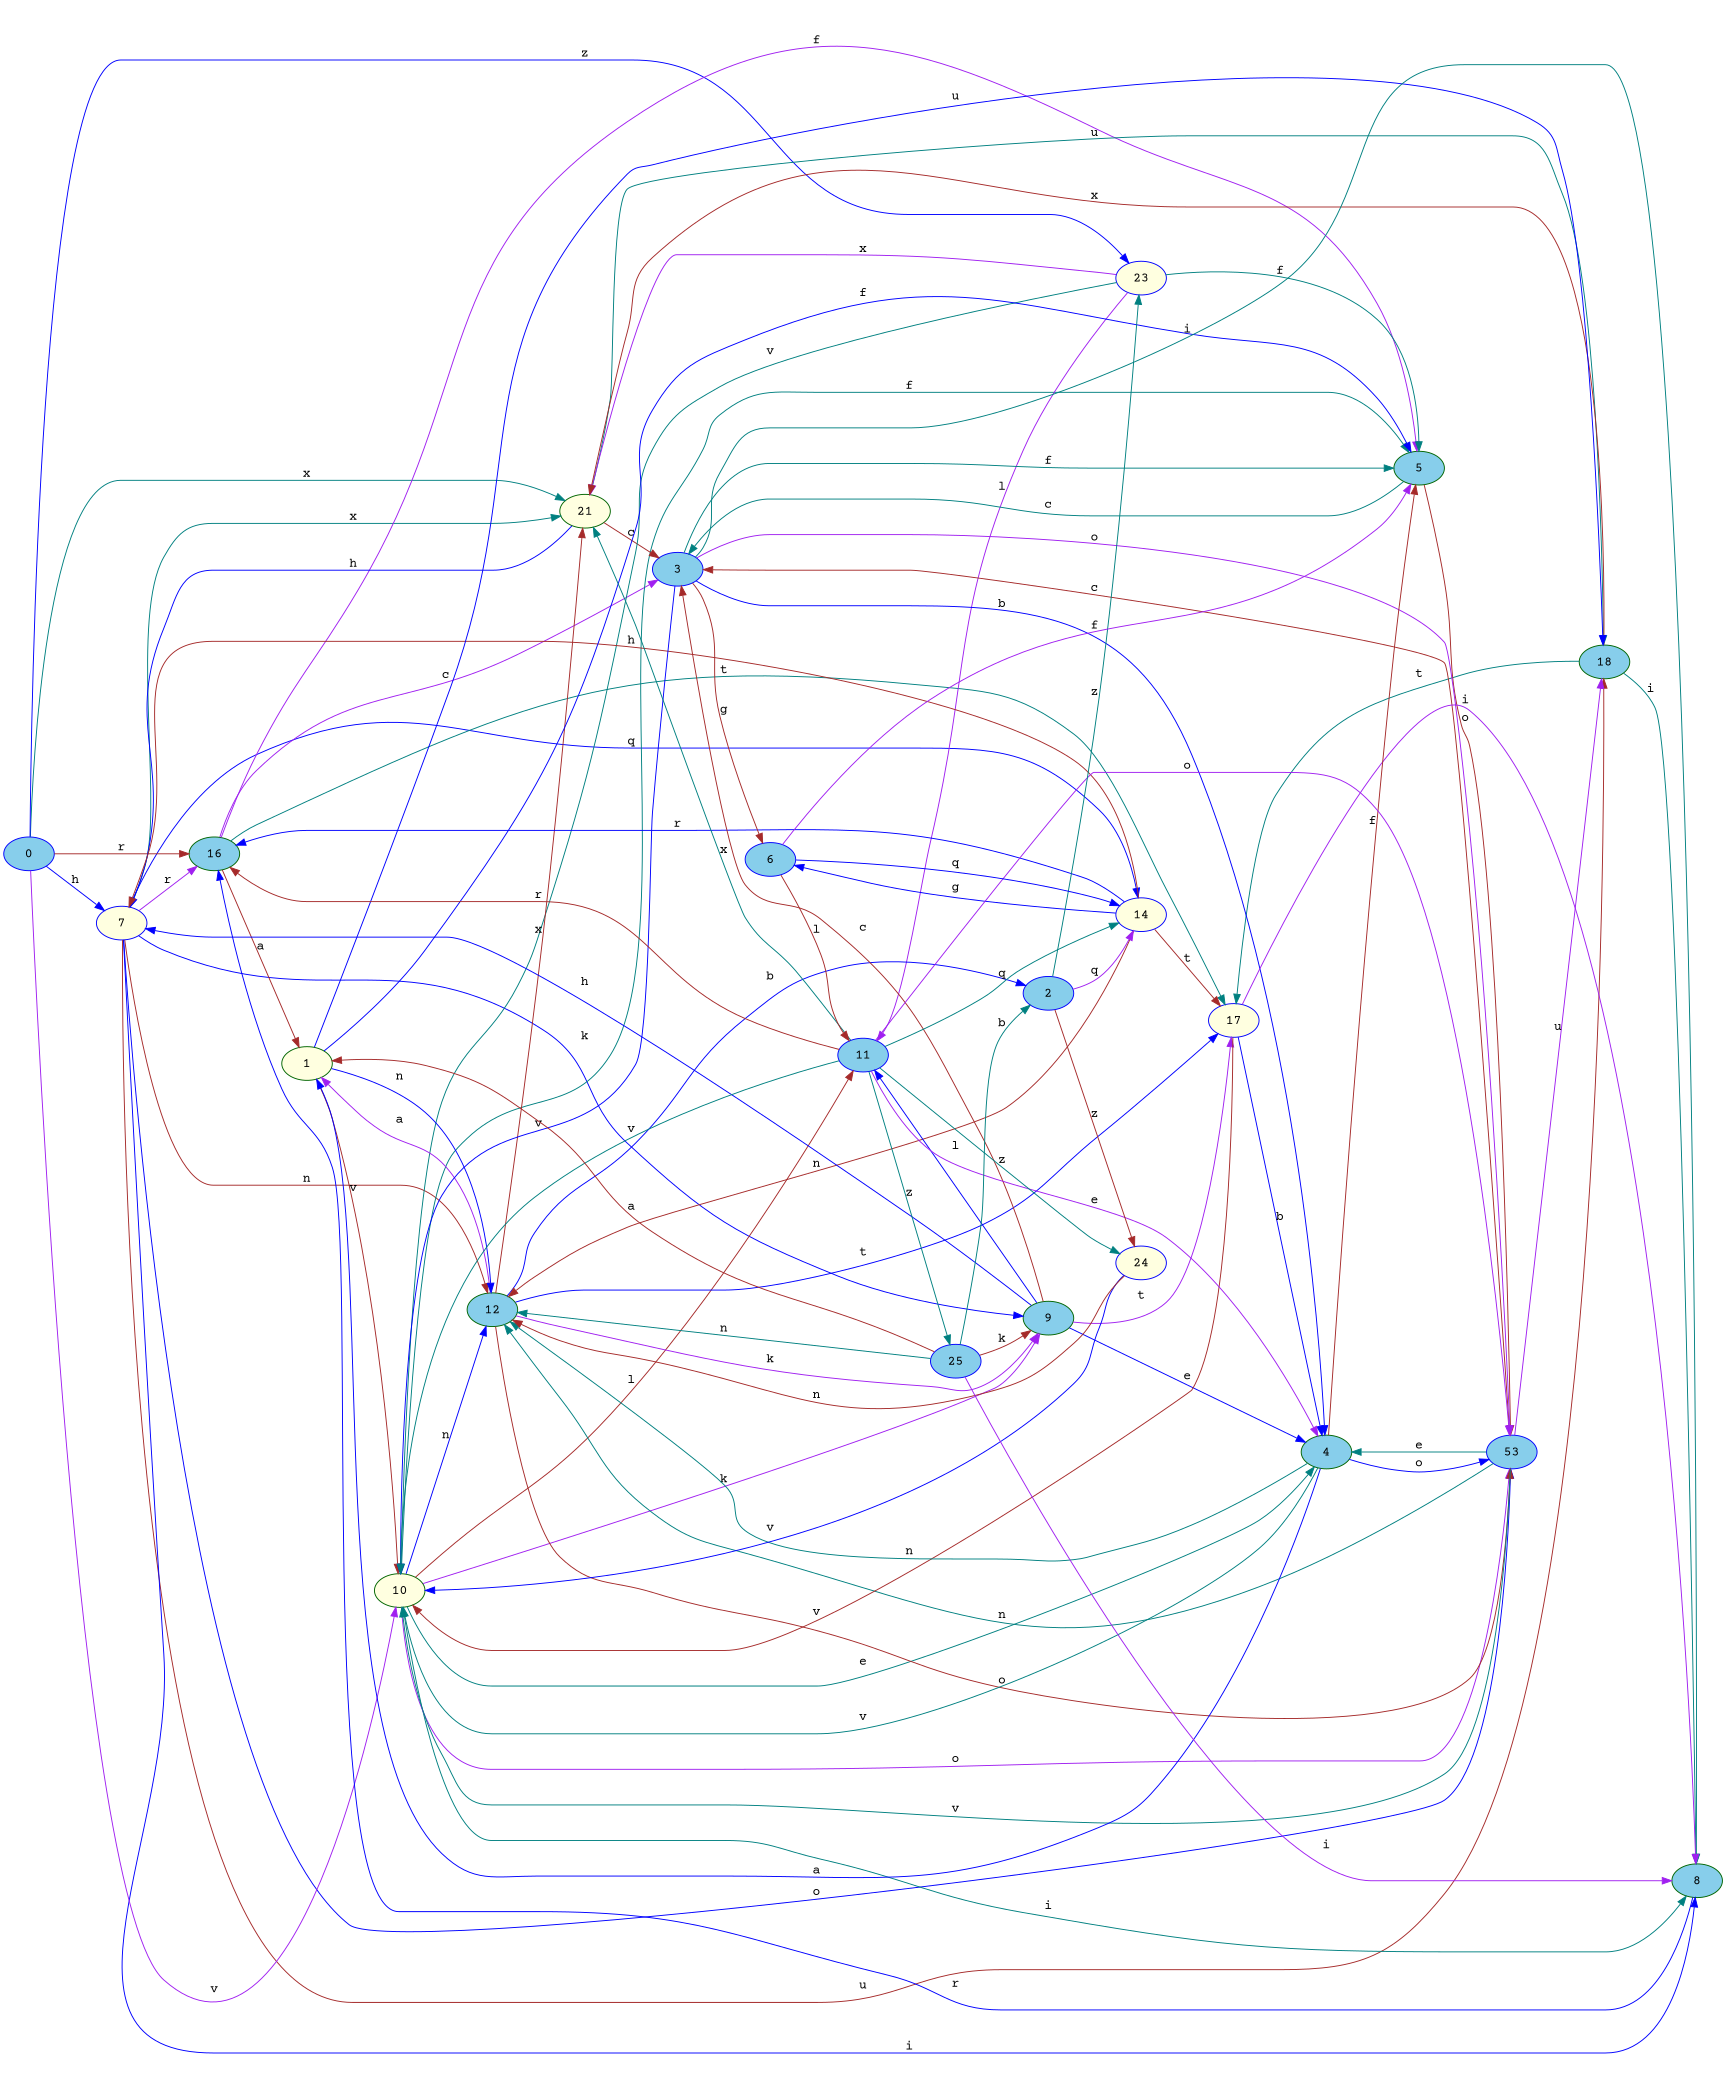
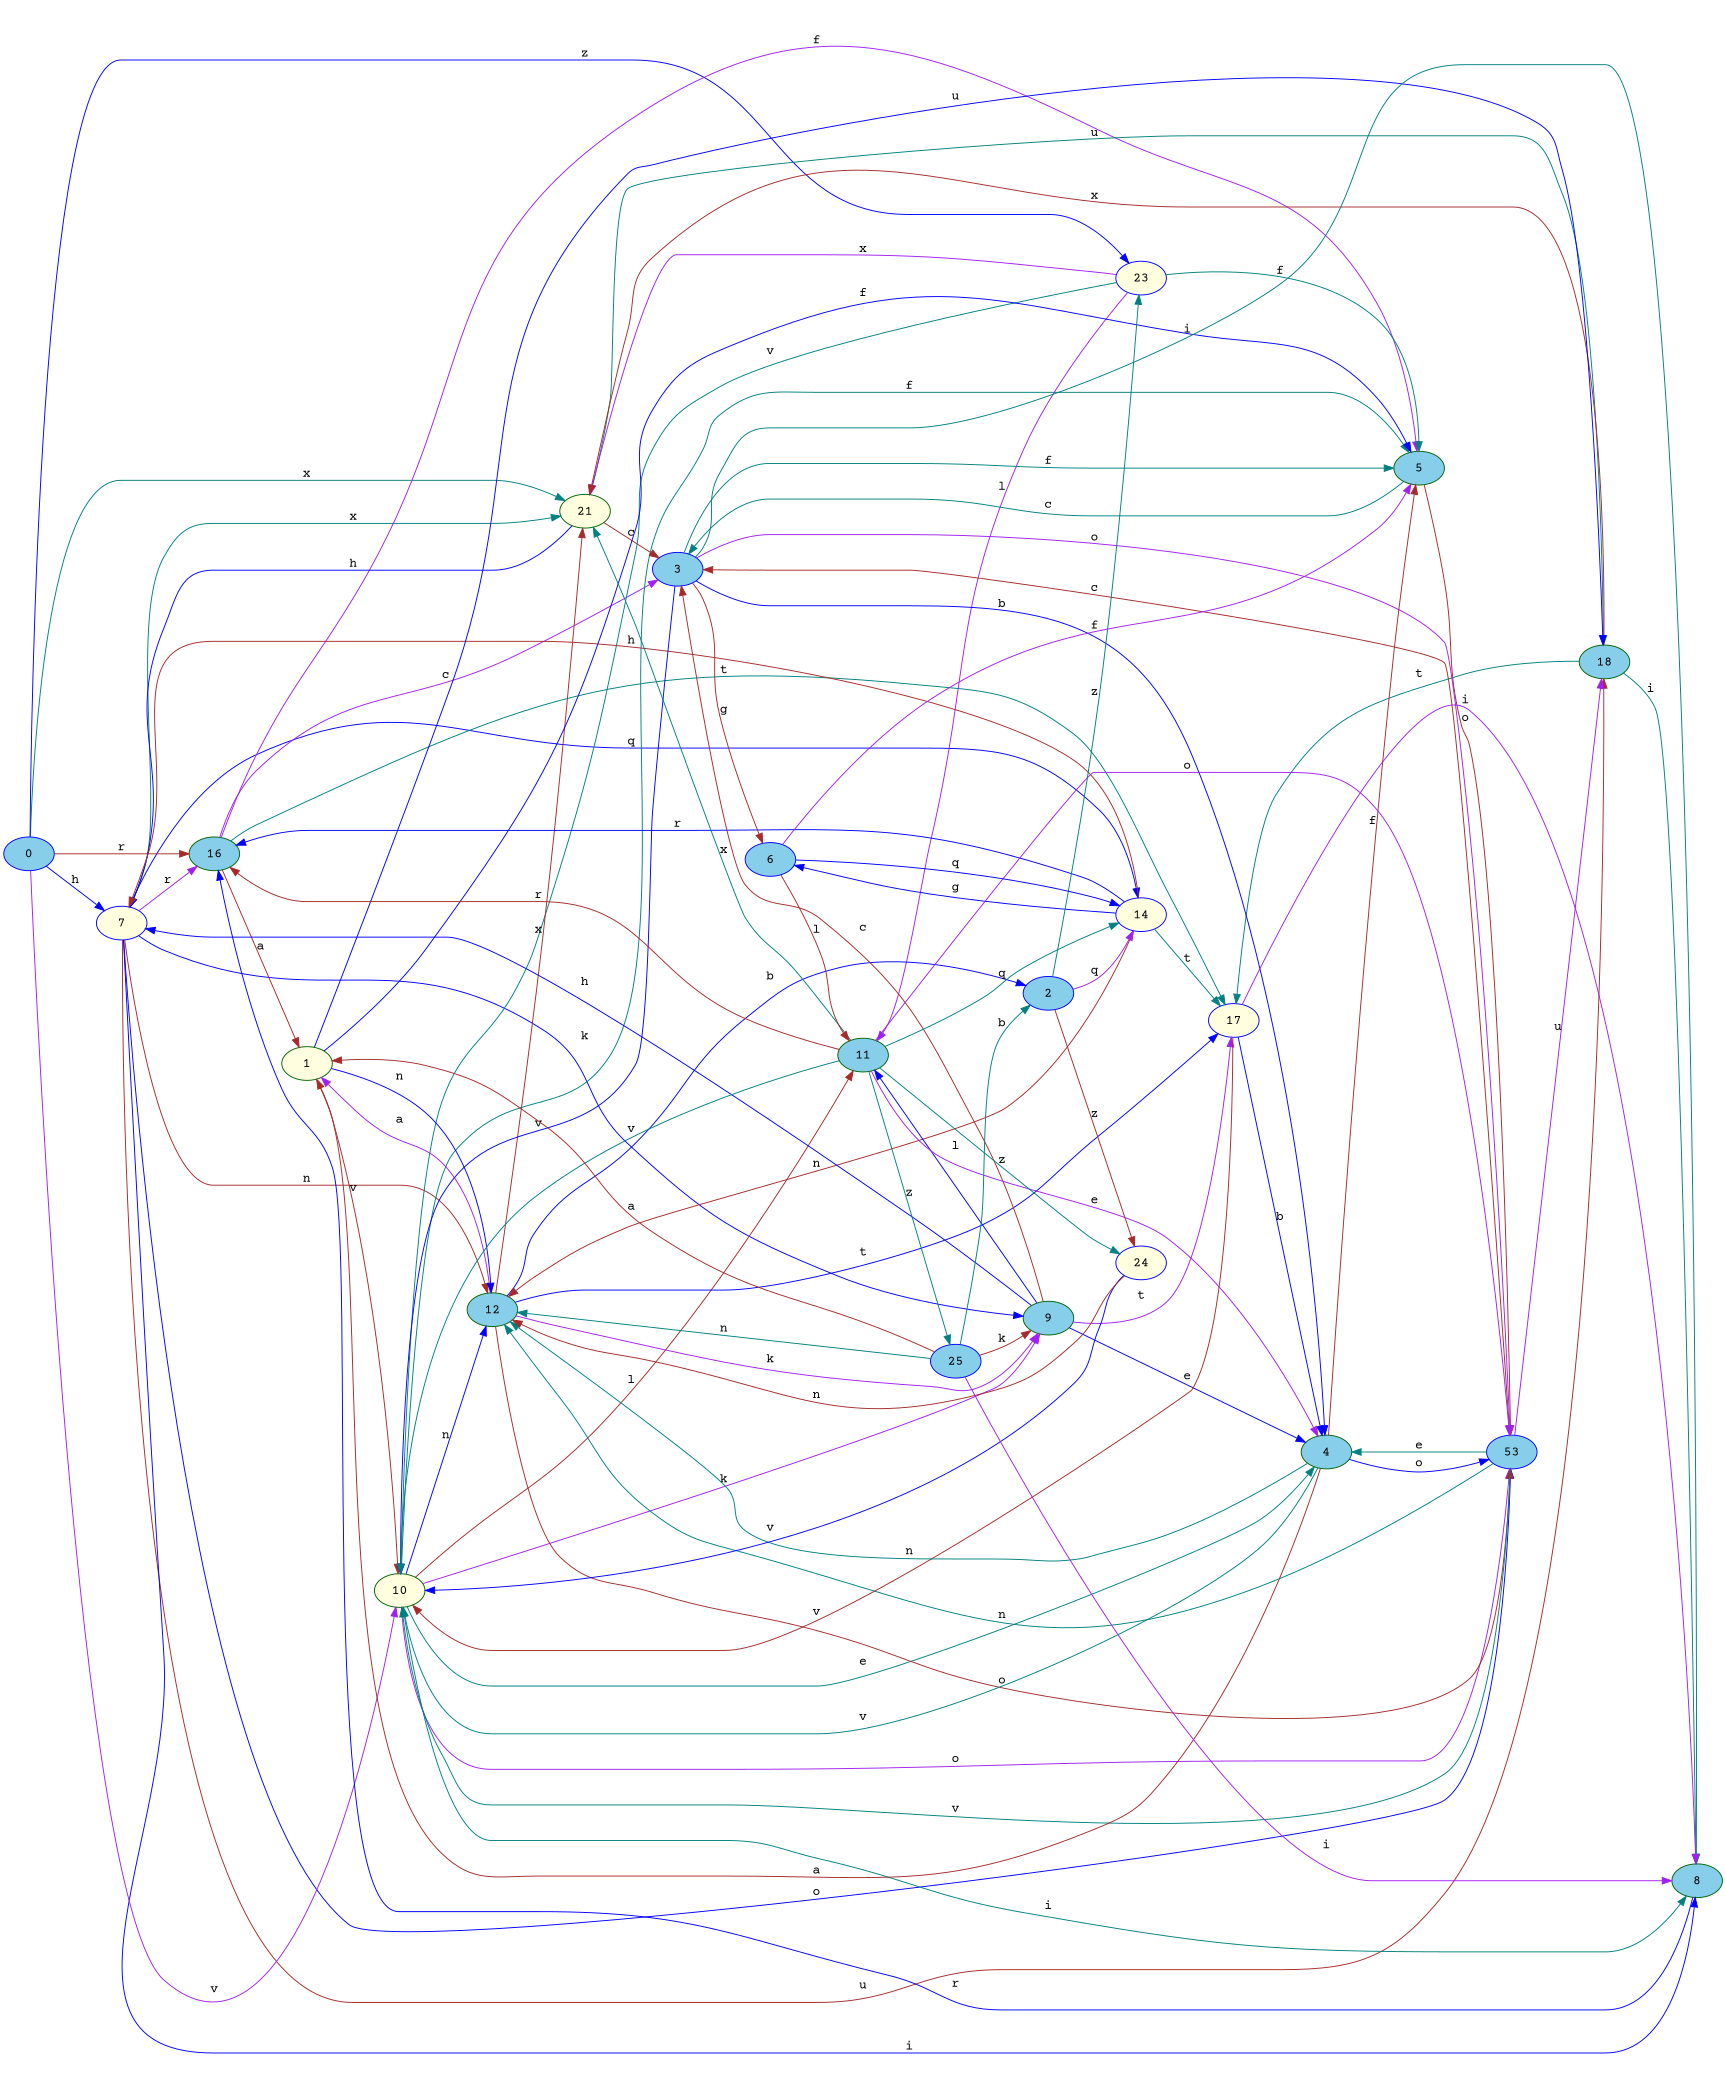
(1184, 964) -> (1184, 964)
(863, 1055) -> (863, 1055)
(594, 1876) -> (594, 1876)
